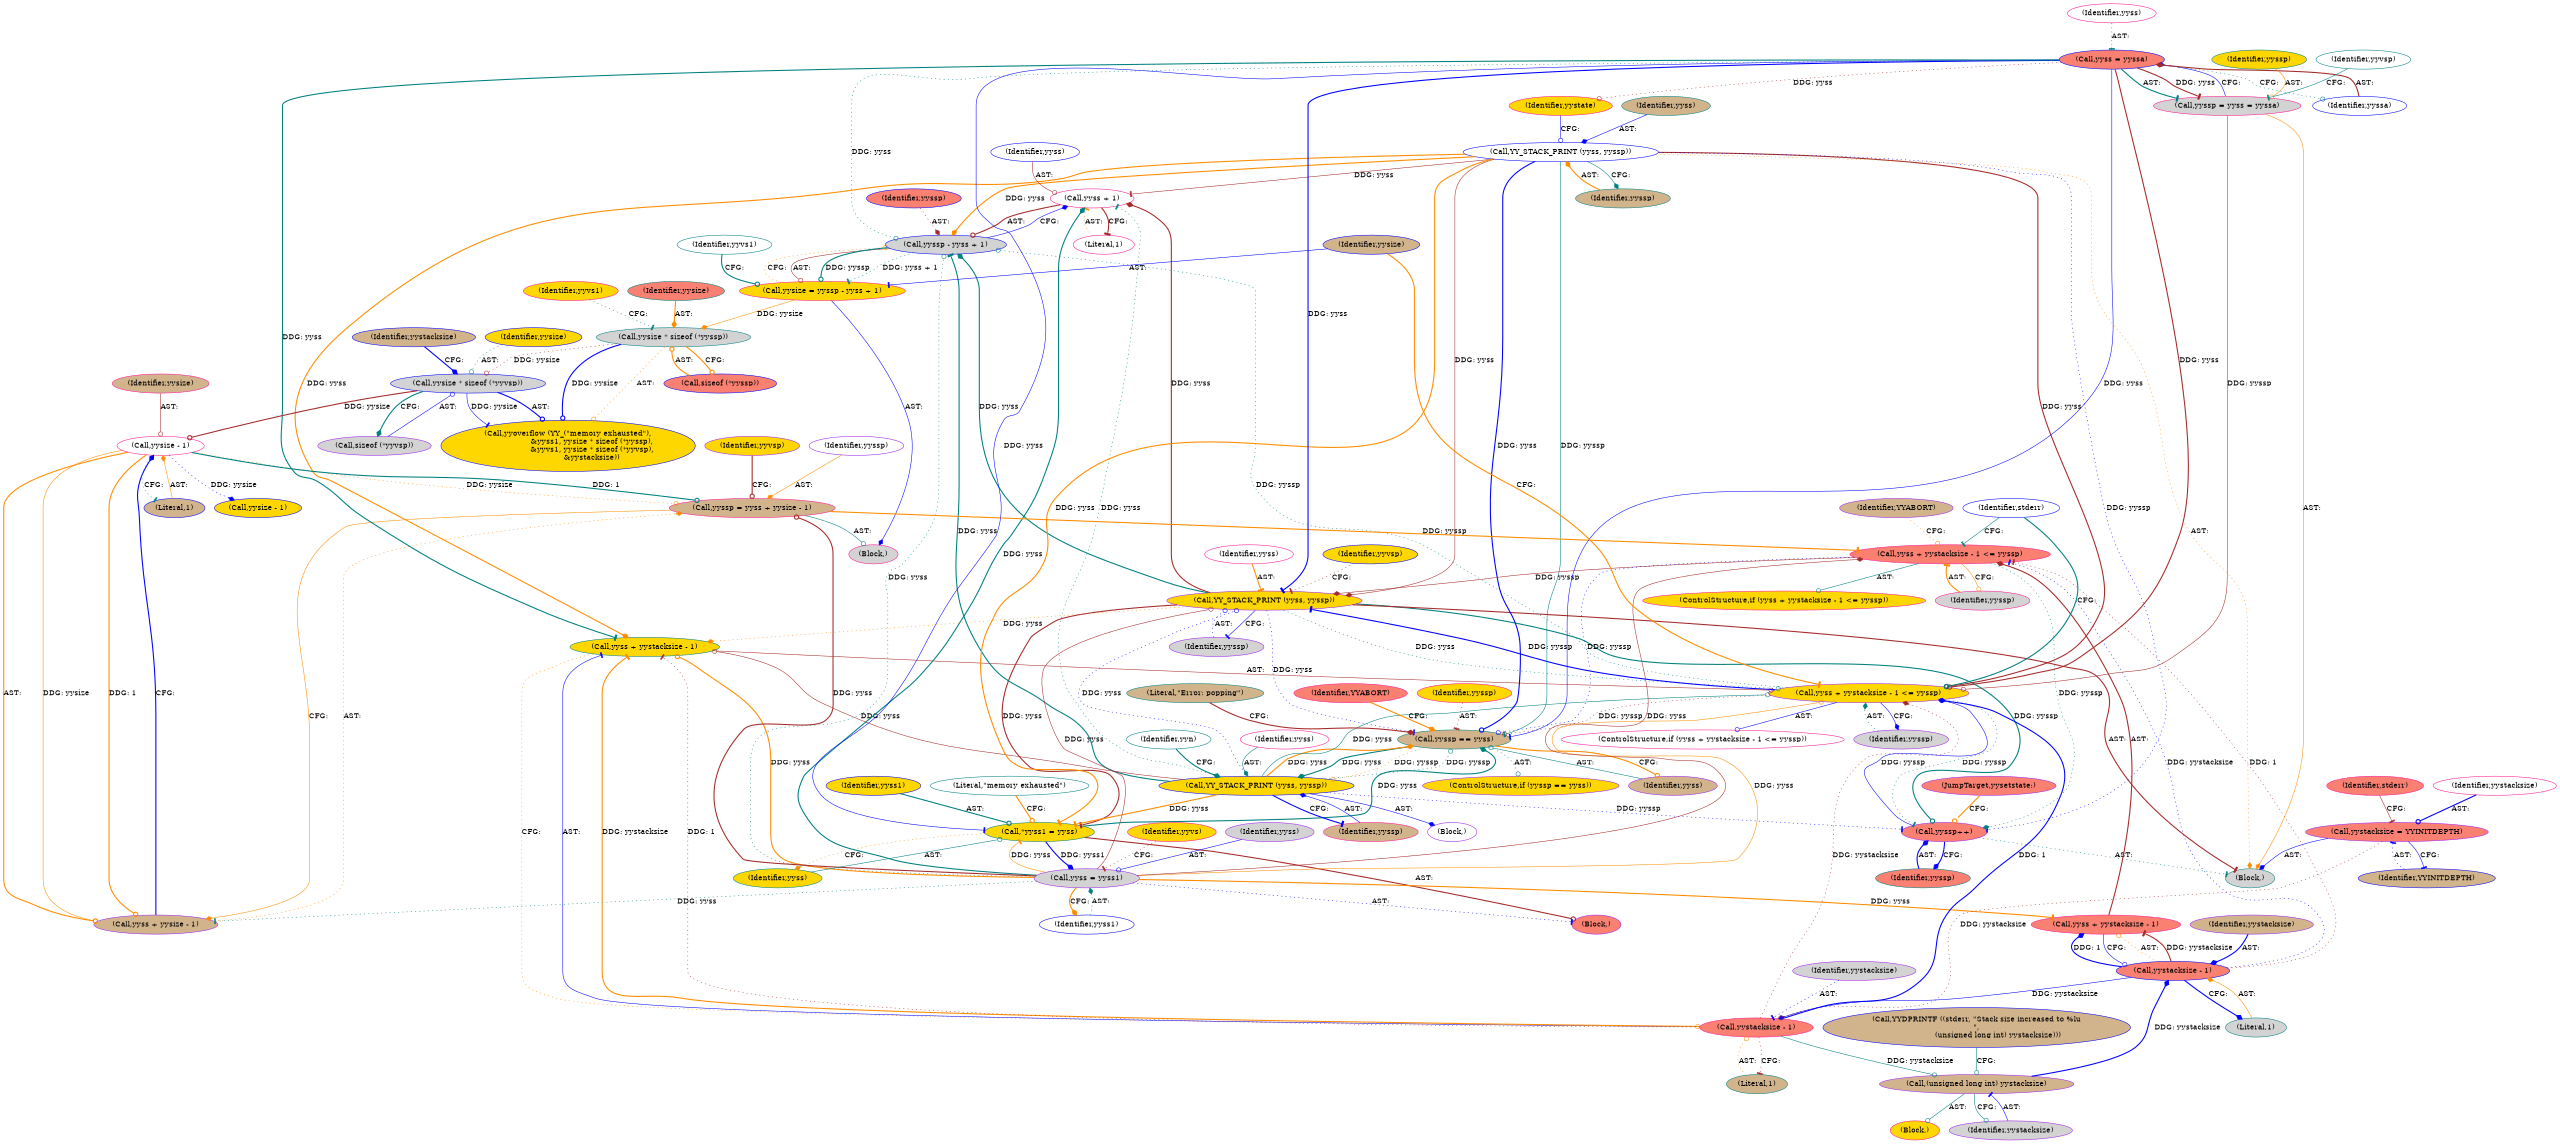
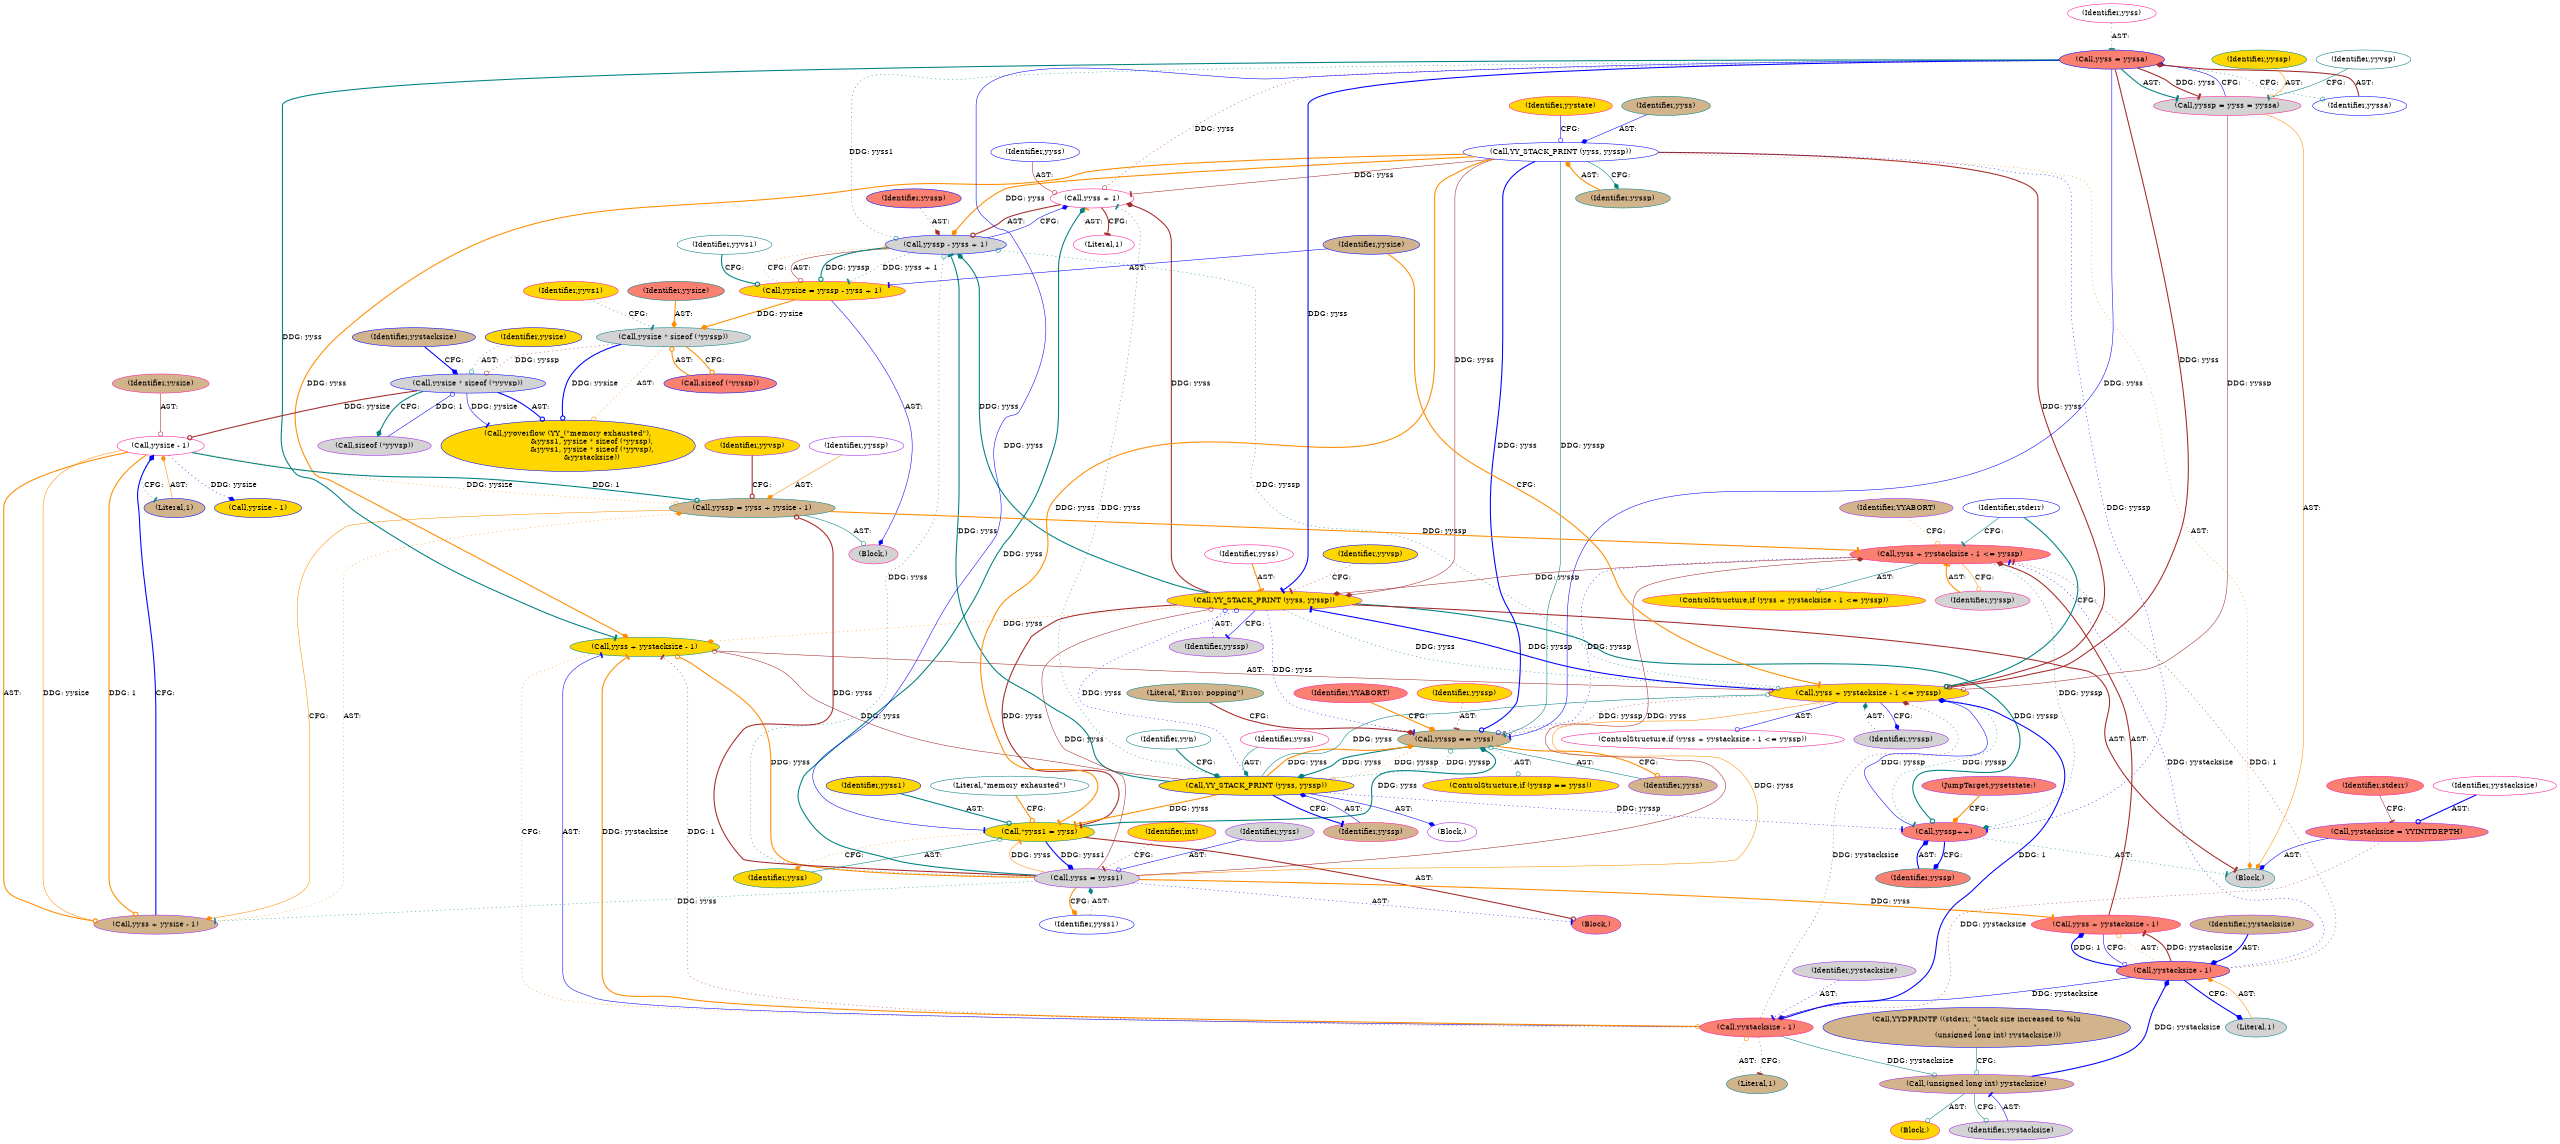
(1831, 76) -> (1568, 68)
(872, 152) -> (872, 152)
(751, 313) -> (751, 313)
(537, 360) -> (537, 360)
(449, 407) -> (449, 407)
(752, 508) -> (752, 508)
(1969, 807) -> (1969, 807)
(1172, 832) -> (1172, 832)
(2427, 878) -> none
